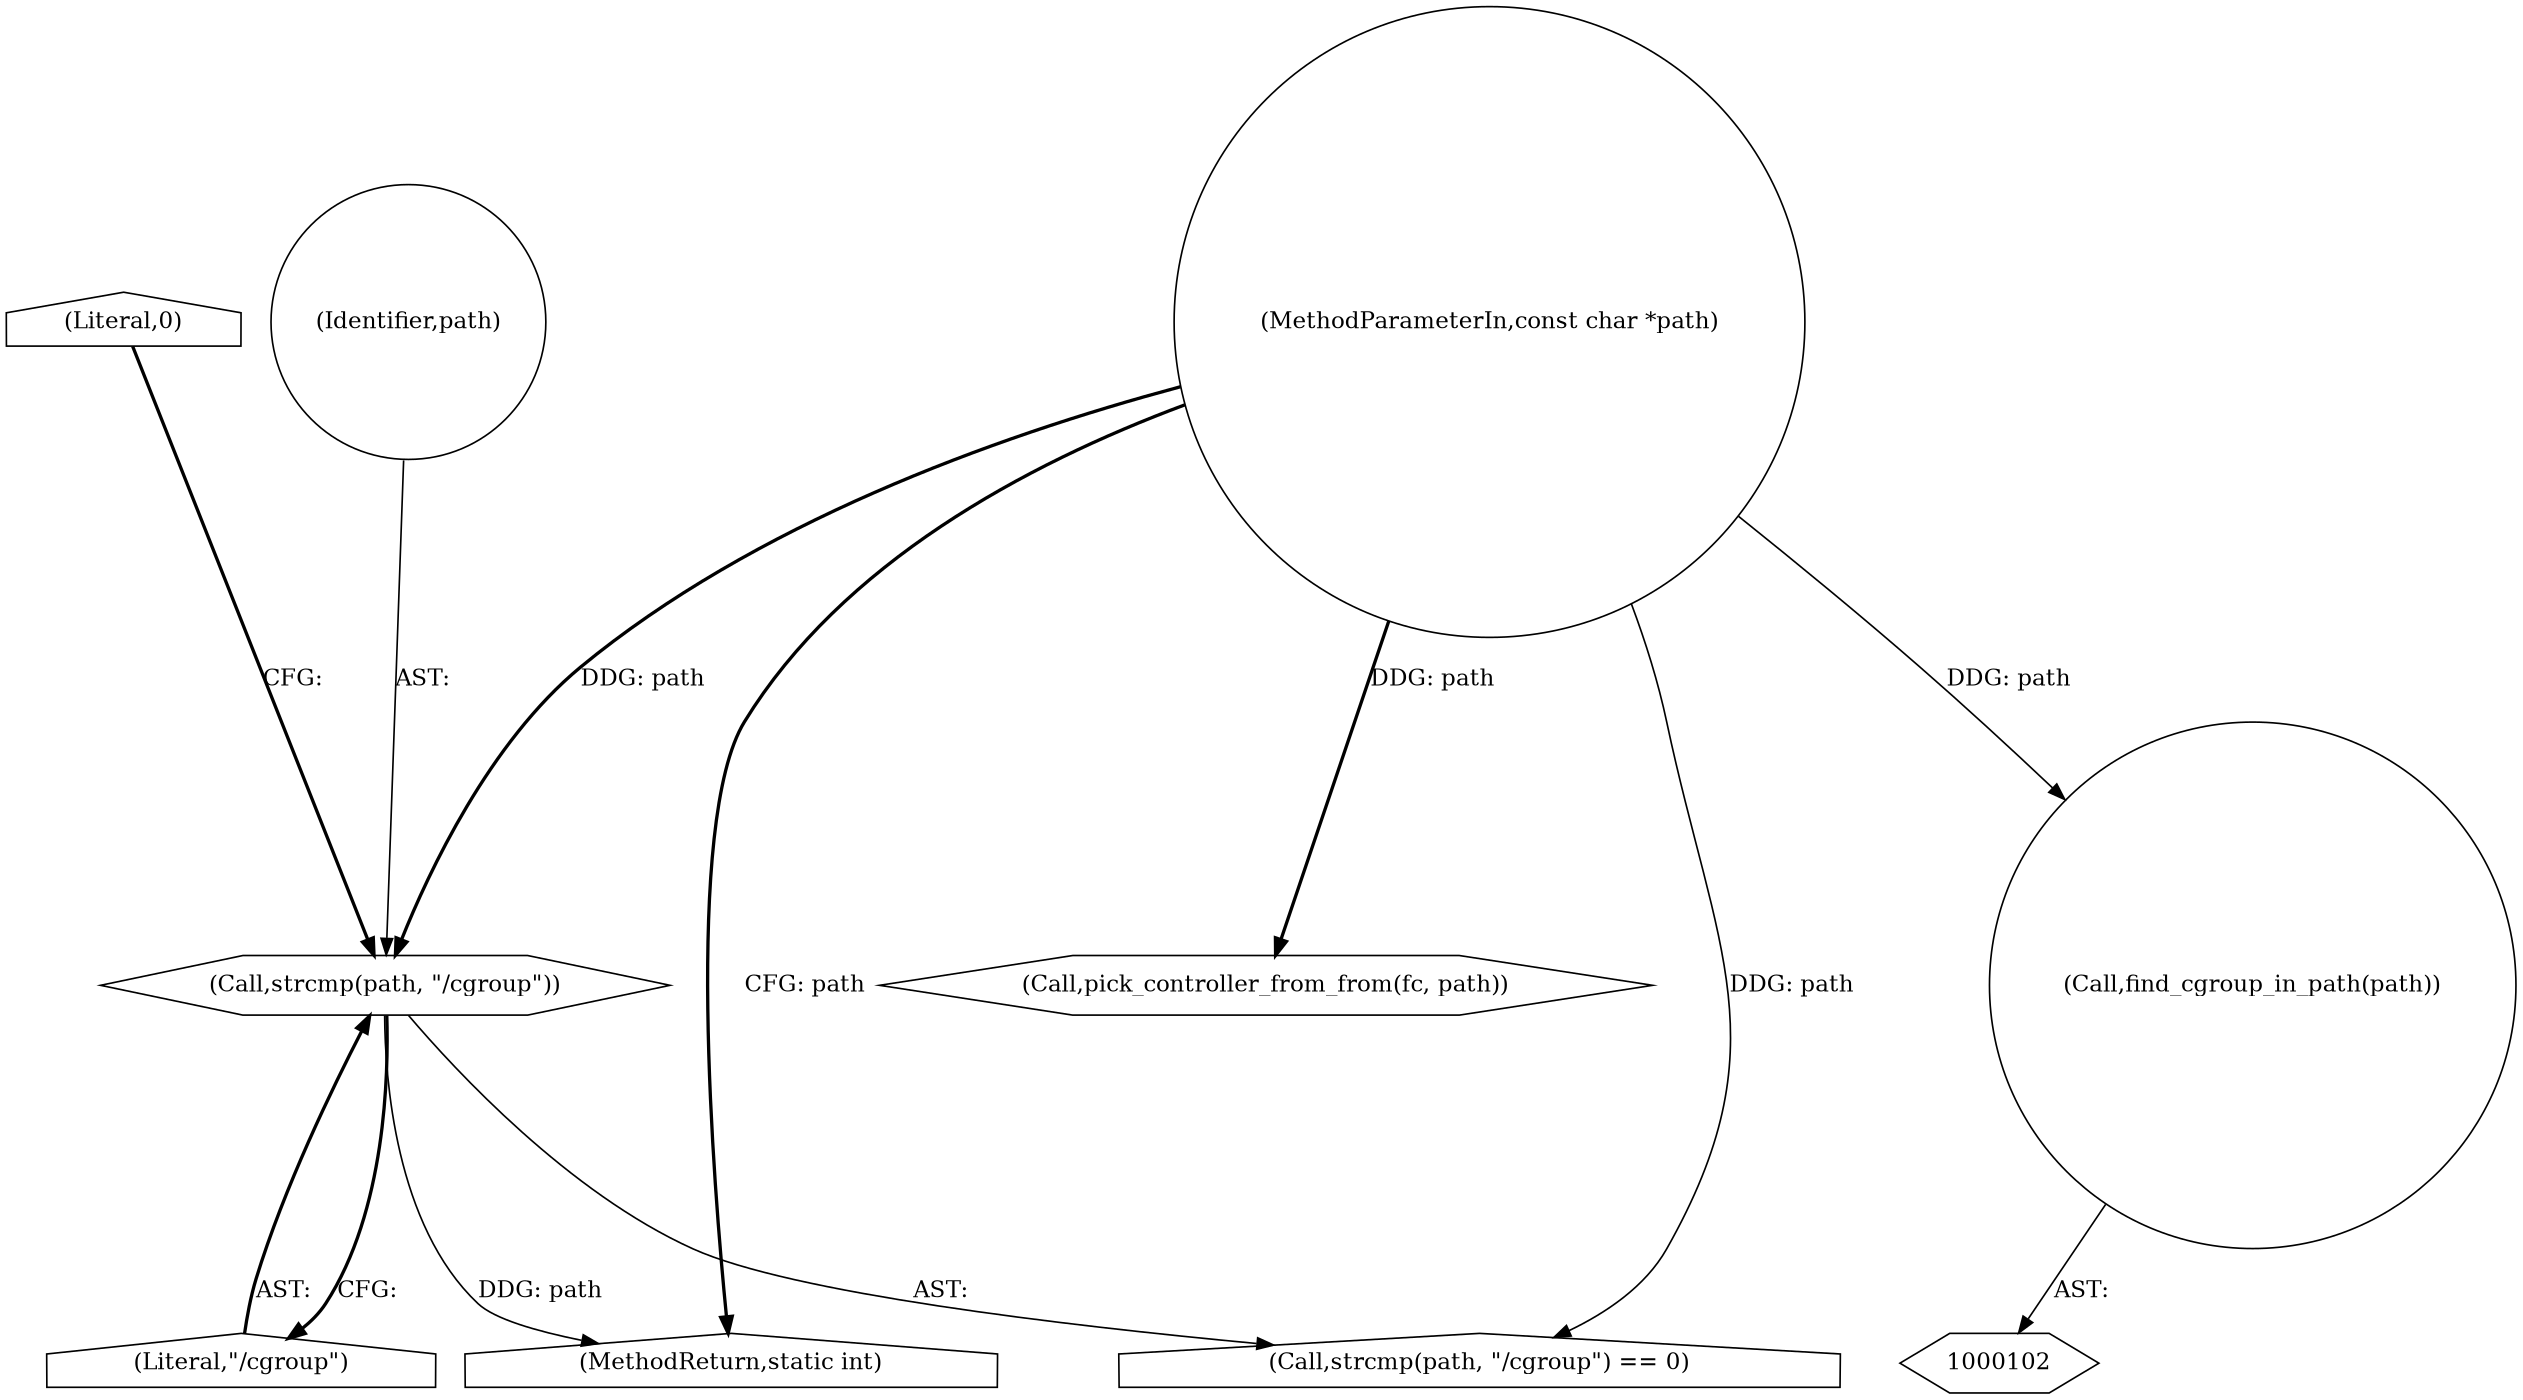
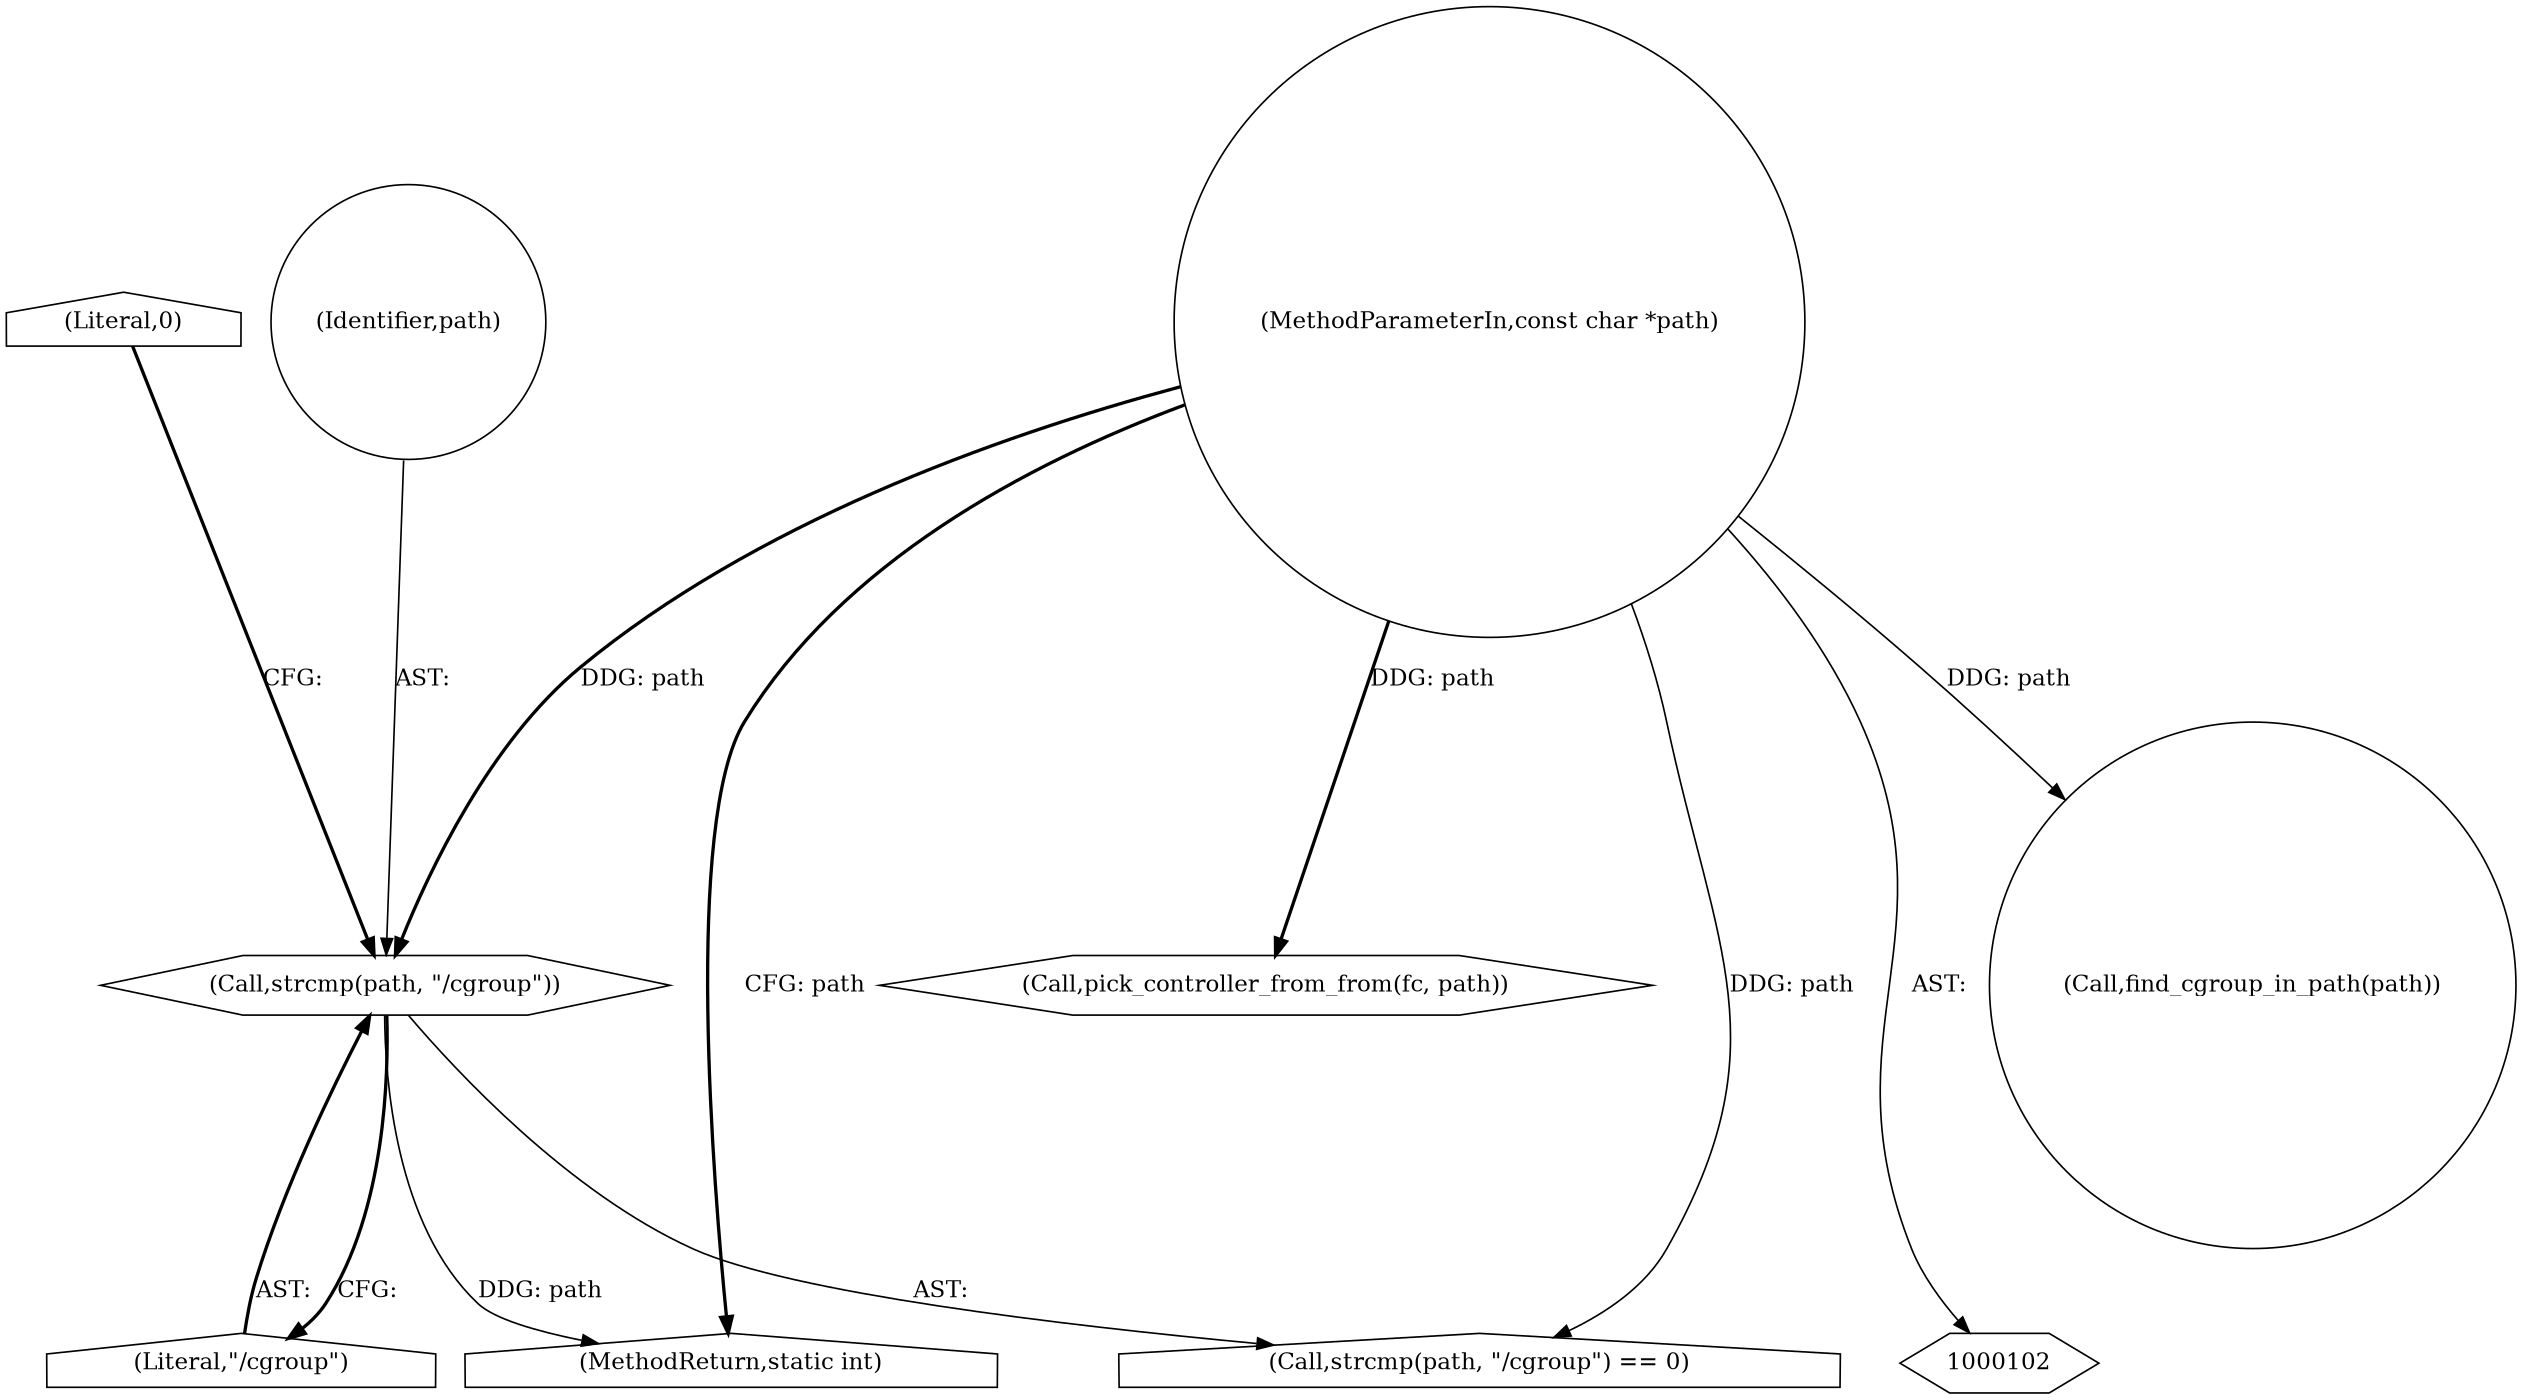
(2067, 1262) -> (1896, 911)
